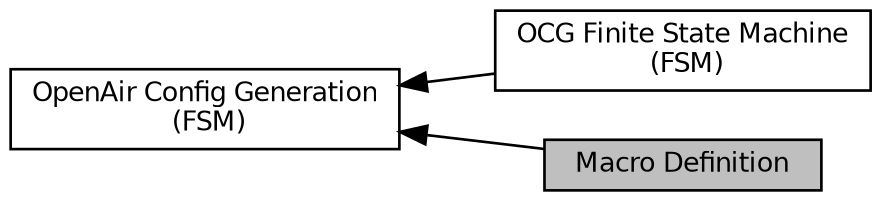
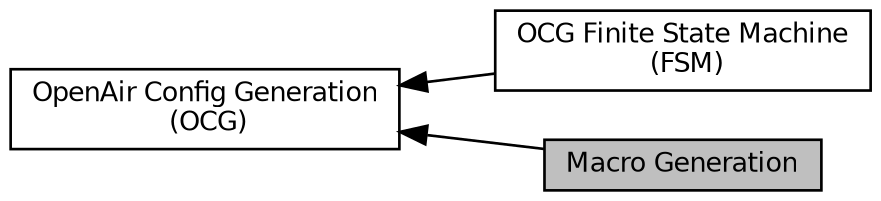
(205, 109) -> (205, 109)
(683, 165) -> (683, 165)
